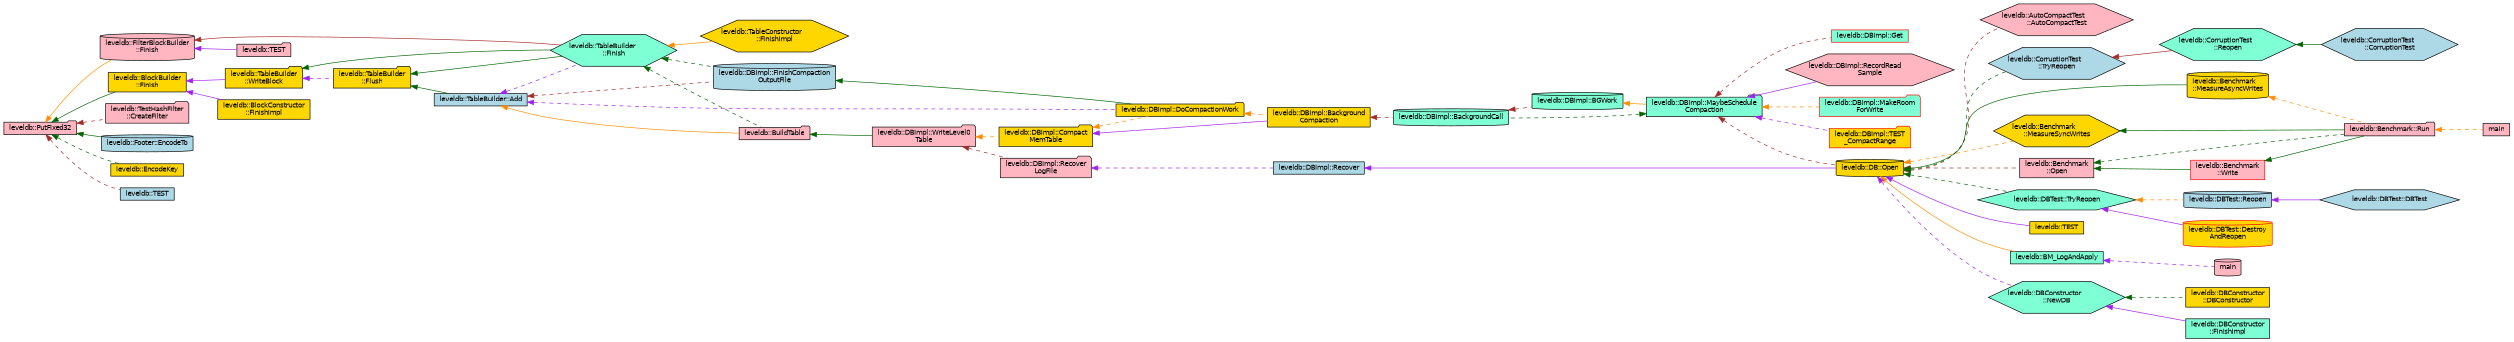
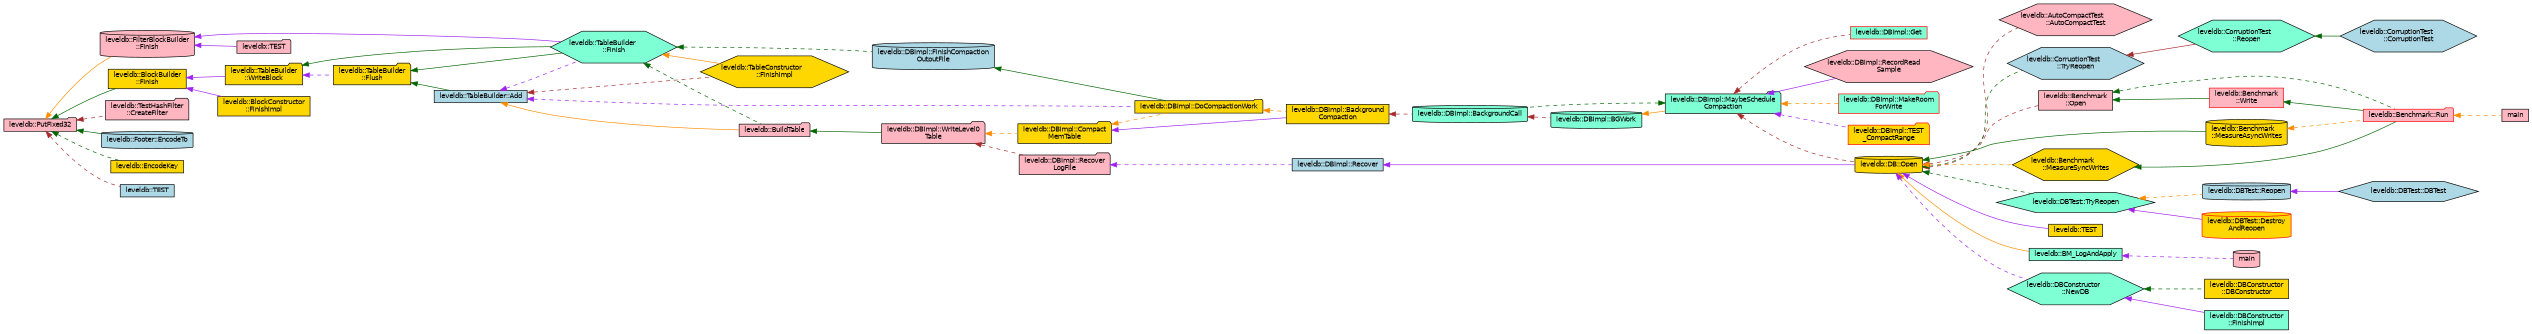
(381, 38) -> (381, 35)
(624, 89) -> (623, 85)
(2390, 130) -> (2408, 115)
